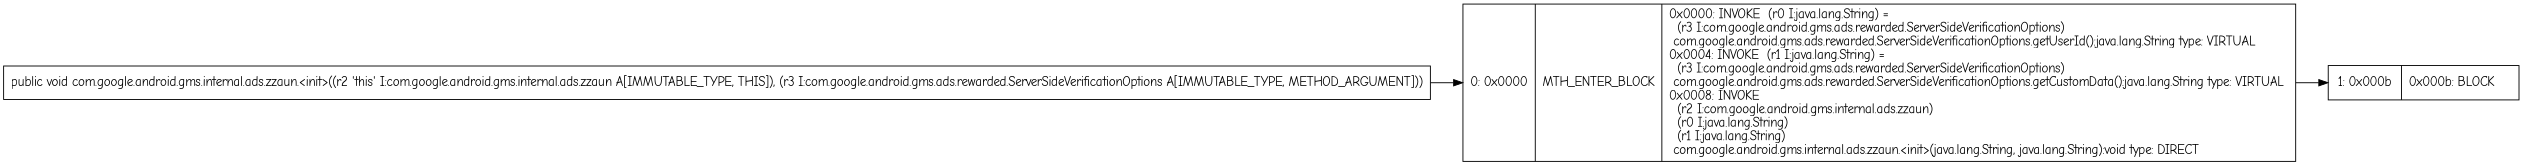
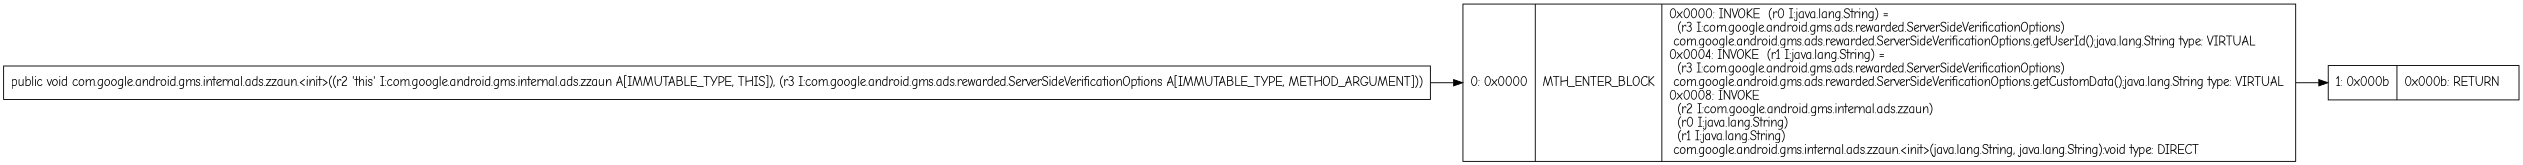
(2458, 82) -> (2458, 82)
